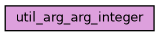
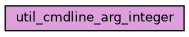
(80, 18) -> (95, 18)
